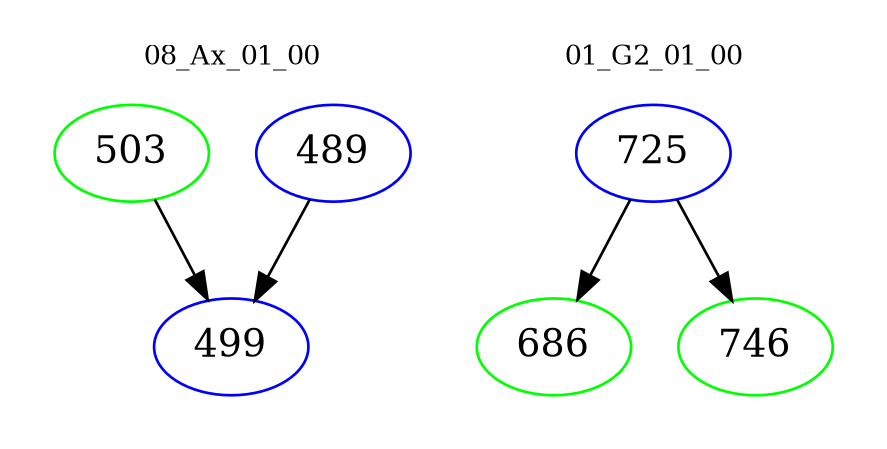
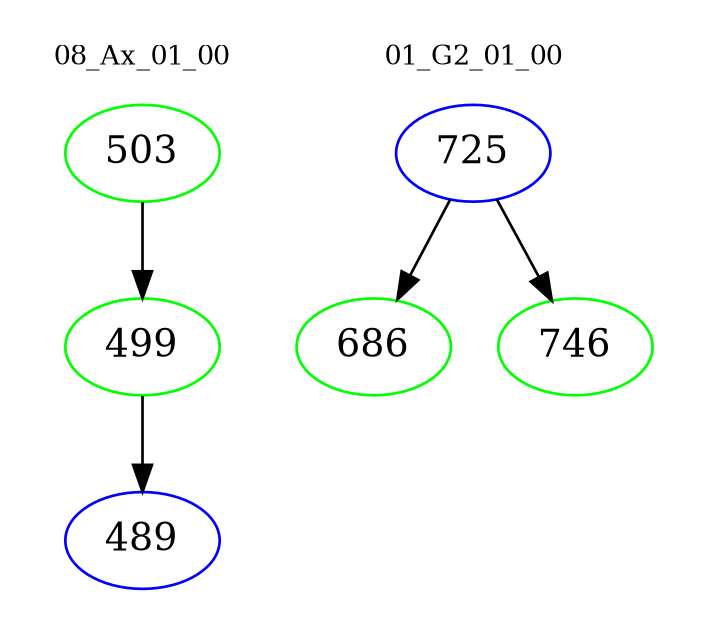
(289, 238) -> (143, 430)
(231, 347) -> (143, 347)
